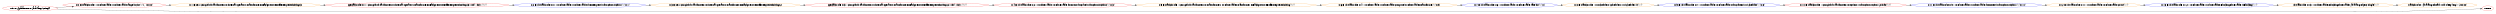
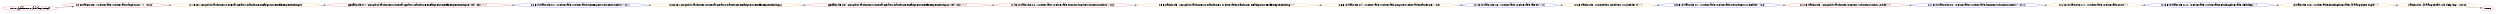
(1269, 12) -> (2473, 7)
